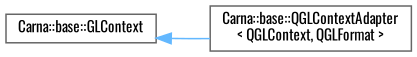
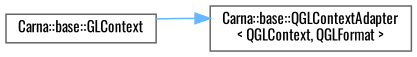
(191, 39) -> (175, 19)
